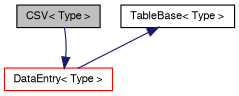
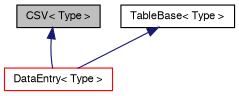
(66, 42) -> (51, 54)
